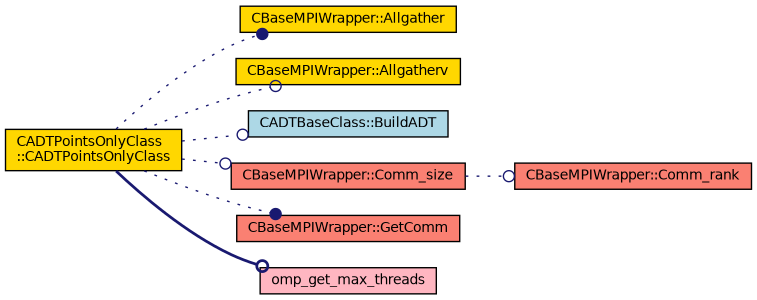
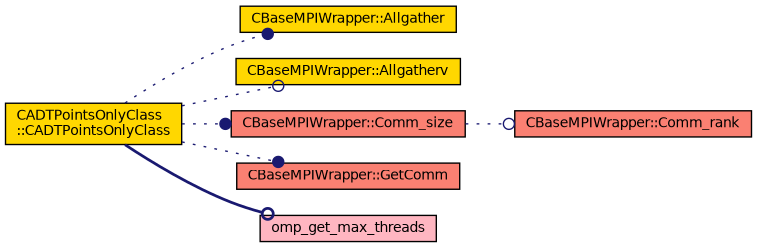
(348, 124) -> none
(201, 161) -> (201, 124)
